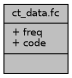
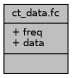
(29, 43) -> (29, 43)
